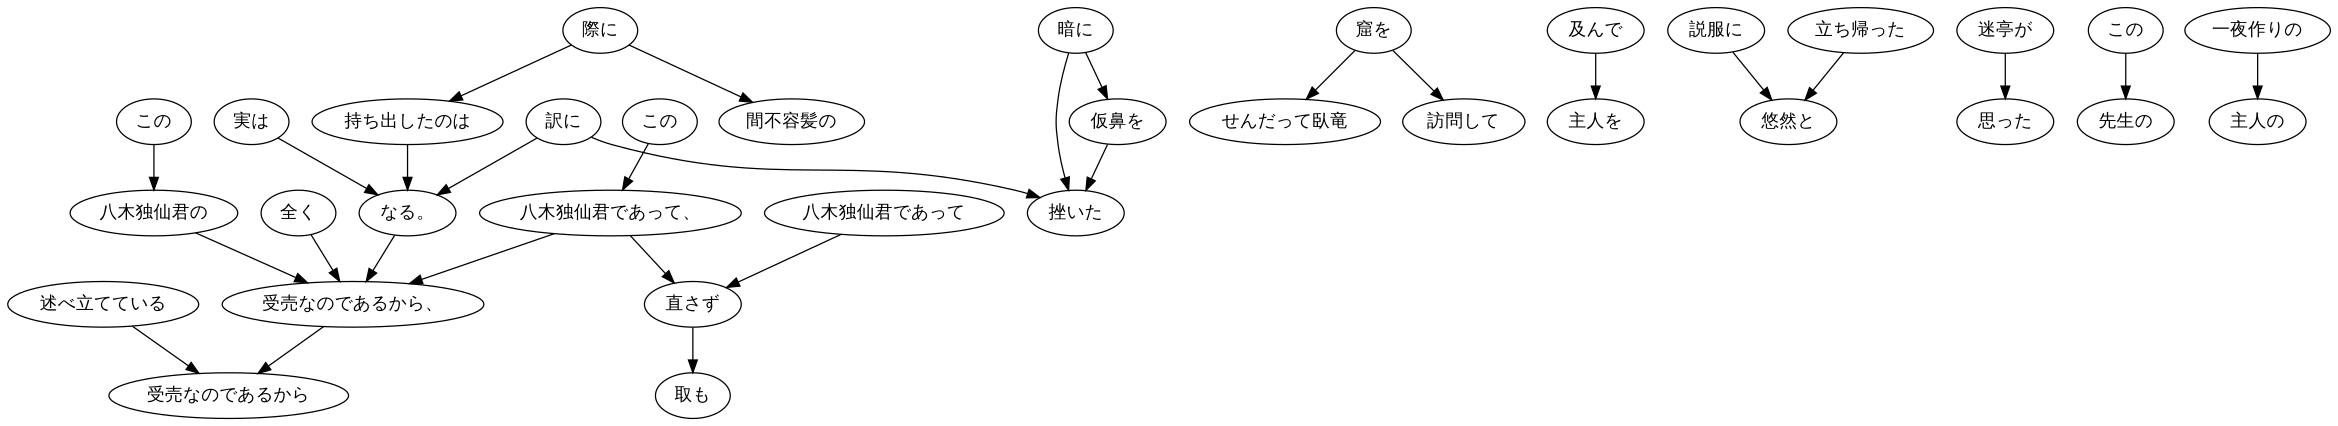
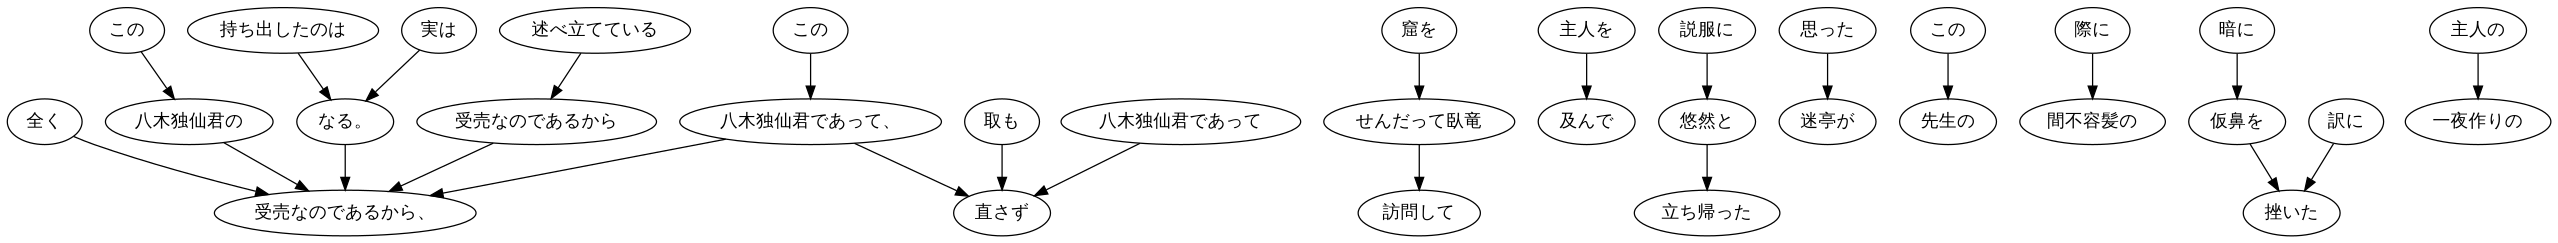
(516, 70) -> none
(1596, 70) -> (1587, 70)
(2005, 70) -> (1828, 70)
(2258, 70) -> (2478, 70)
(1413, 71) -> (1419, 161)
(1828, 72) -> (1707, 161)
(1056, 115) -> none
(493, 163) -> none
(693, 344) -> (1002, 161)
(296, 346) -> (447, 165)
